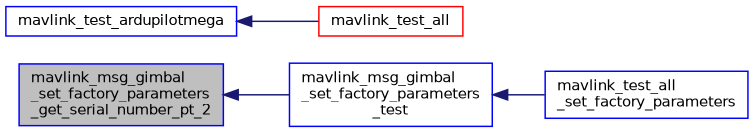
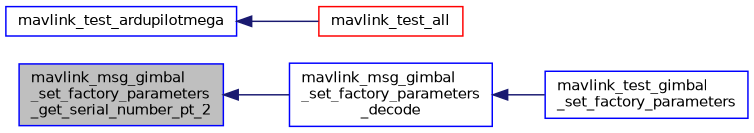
(391, 95) -> (391, 95)
(647, 95) -> (647, 95)
